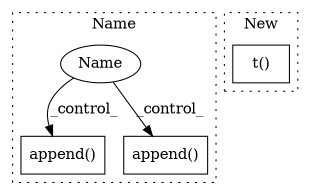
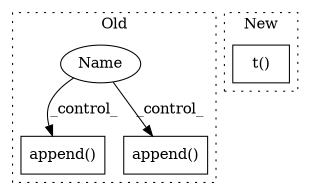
(114, 25) -> (114, 25)
